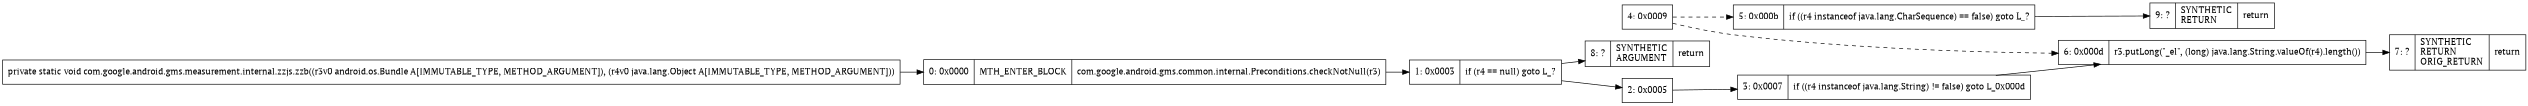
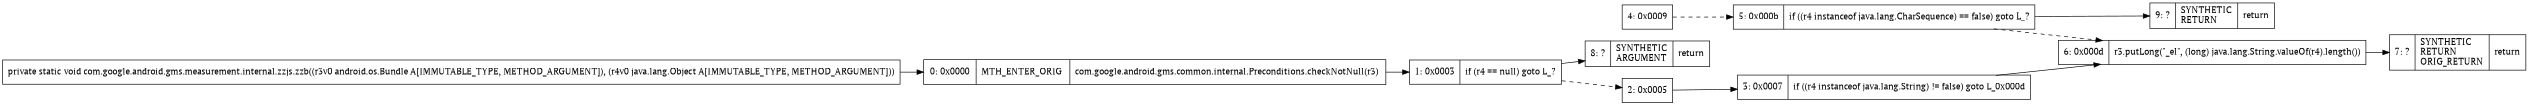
(1861, 46) -> (2045, 34)
(1023, 72) -> (1022, 72)
(1589, 84) -> (1589, 84)
